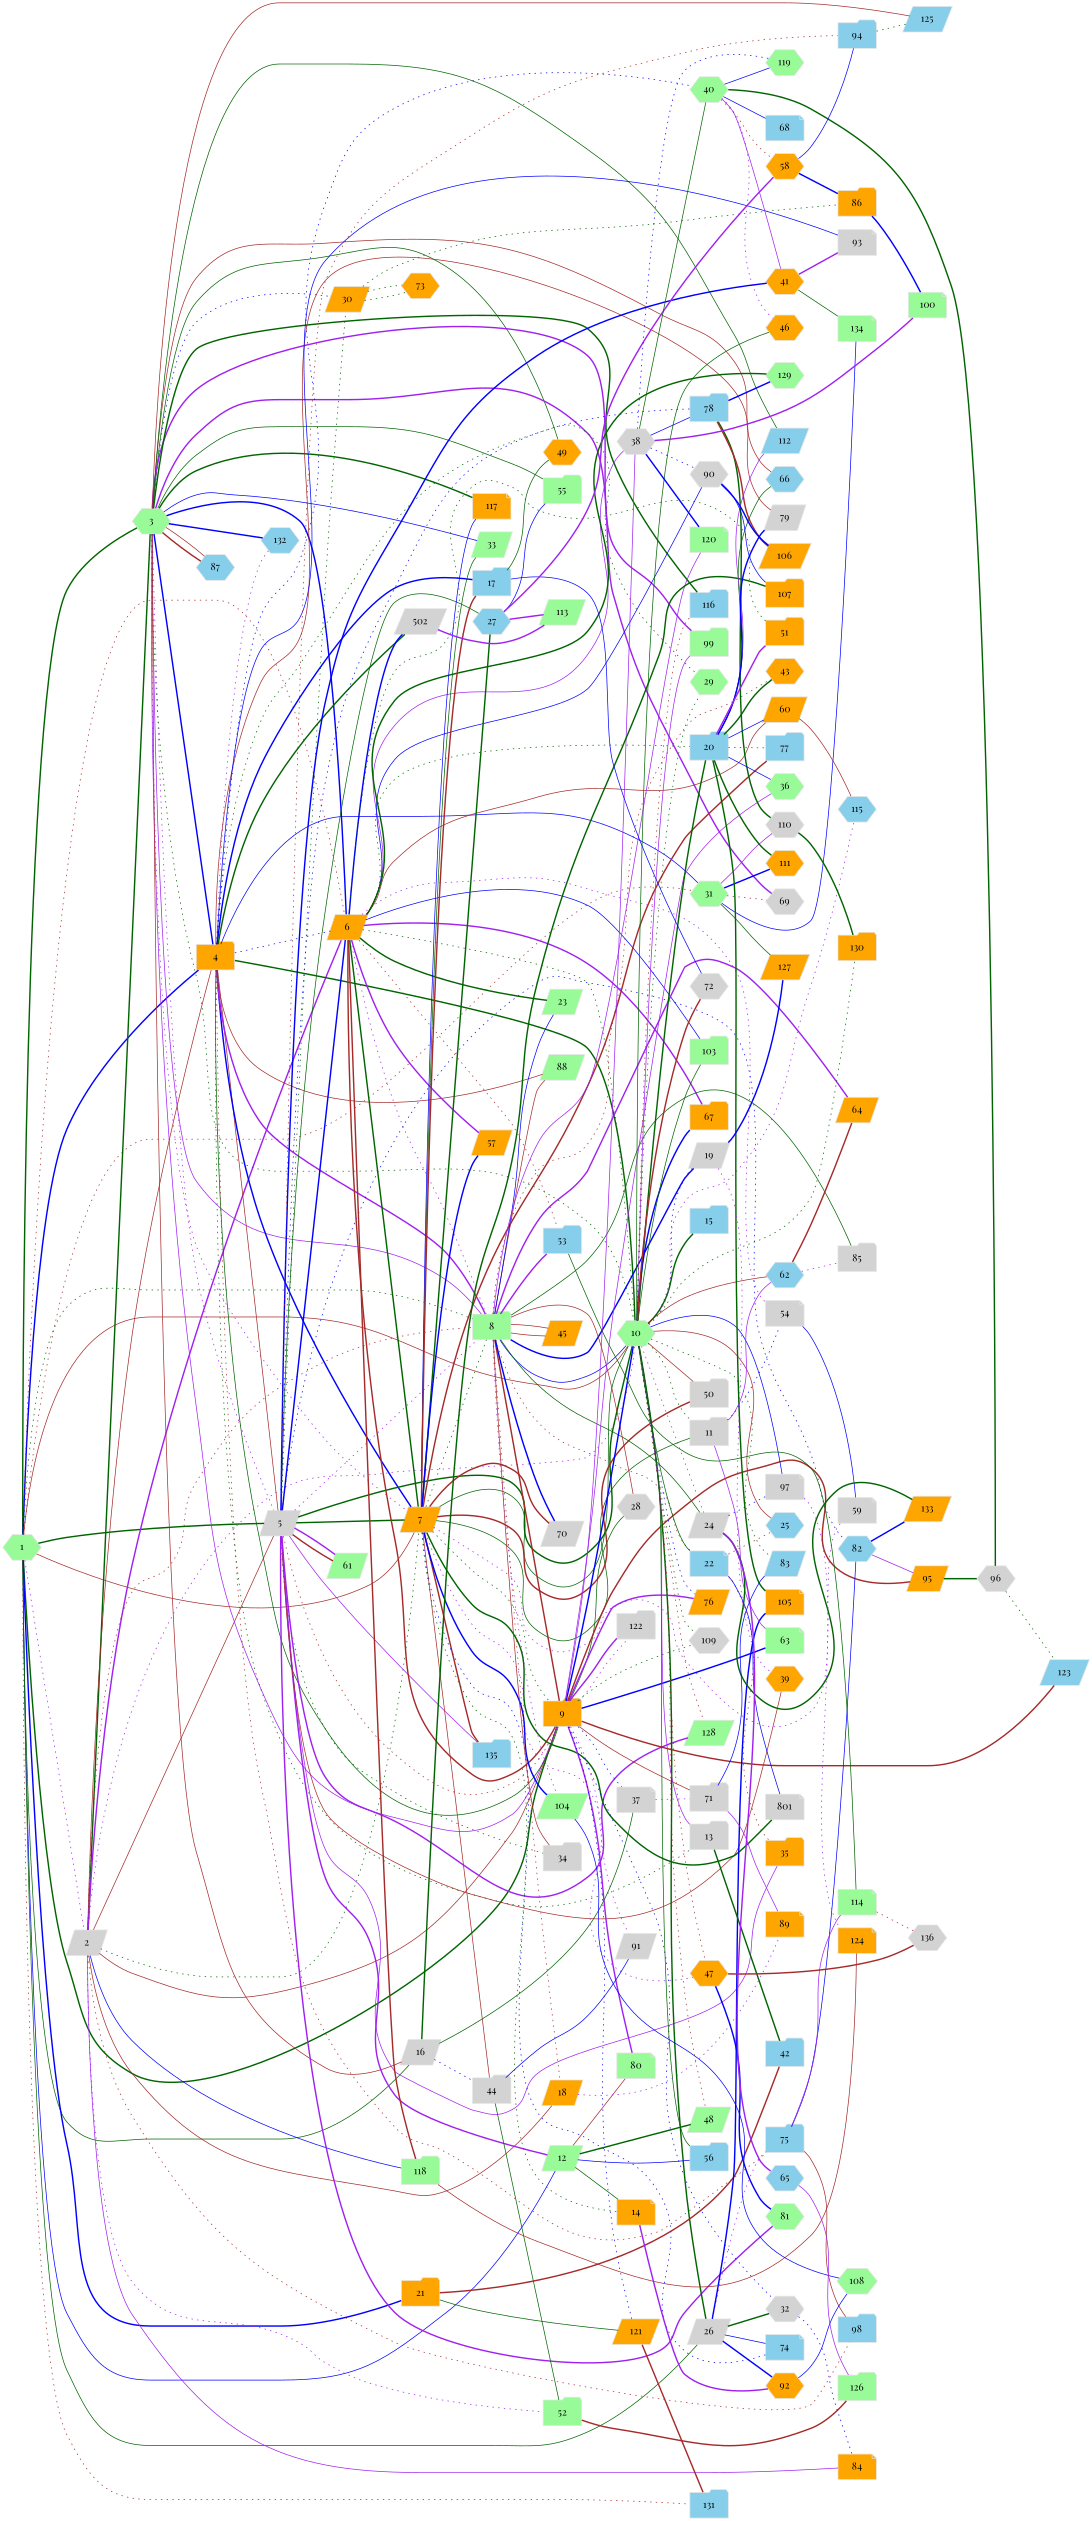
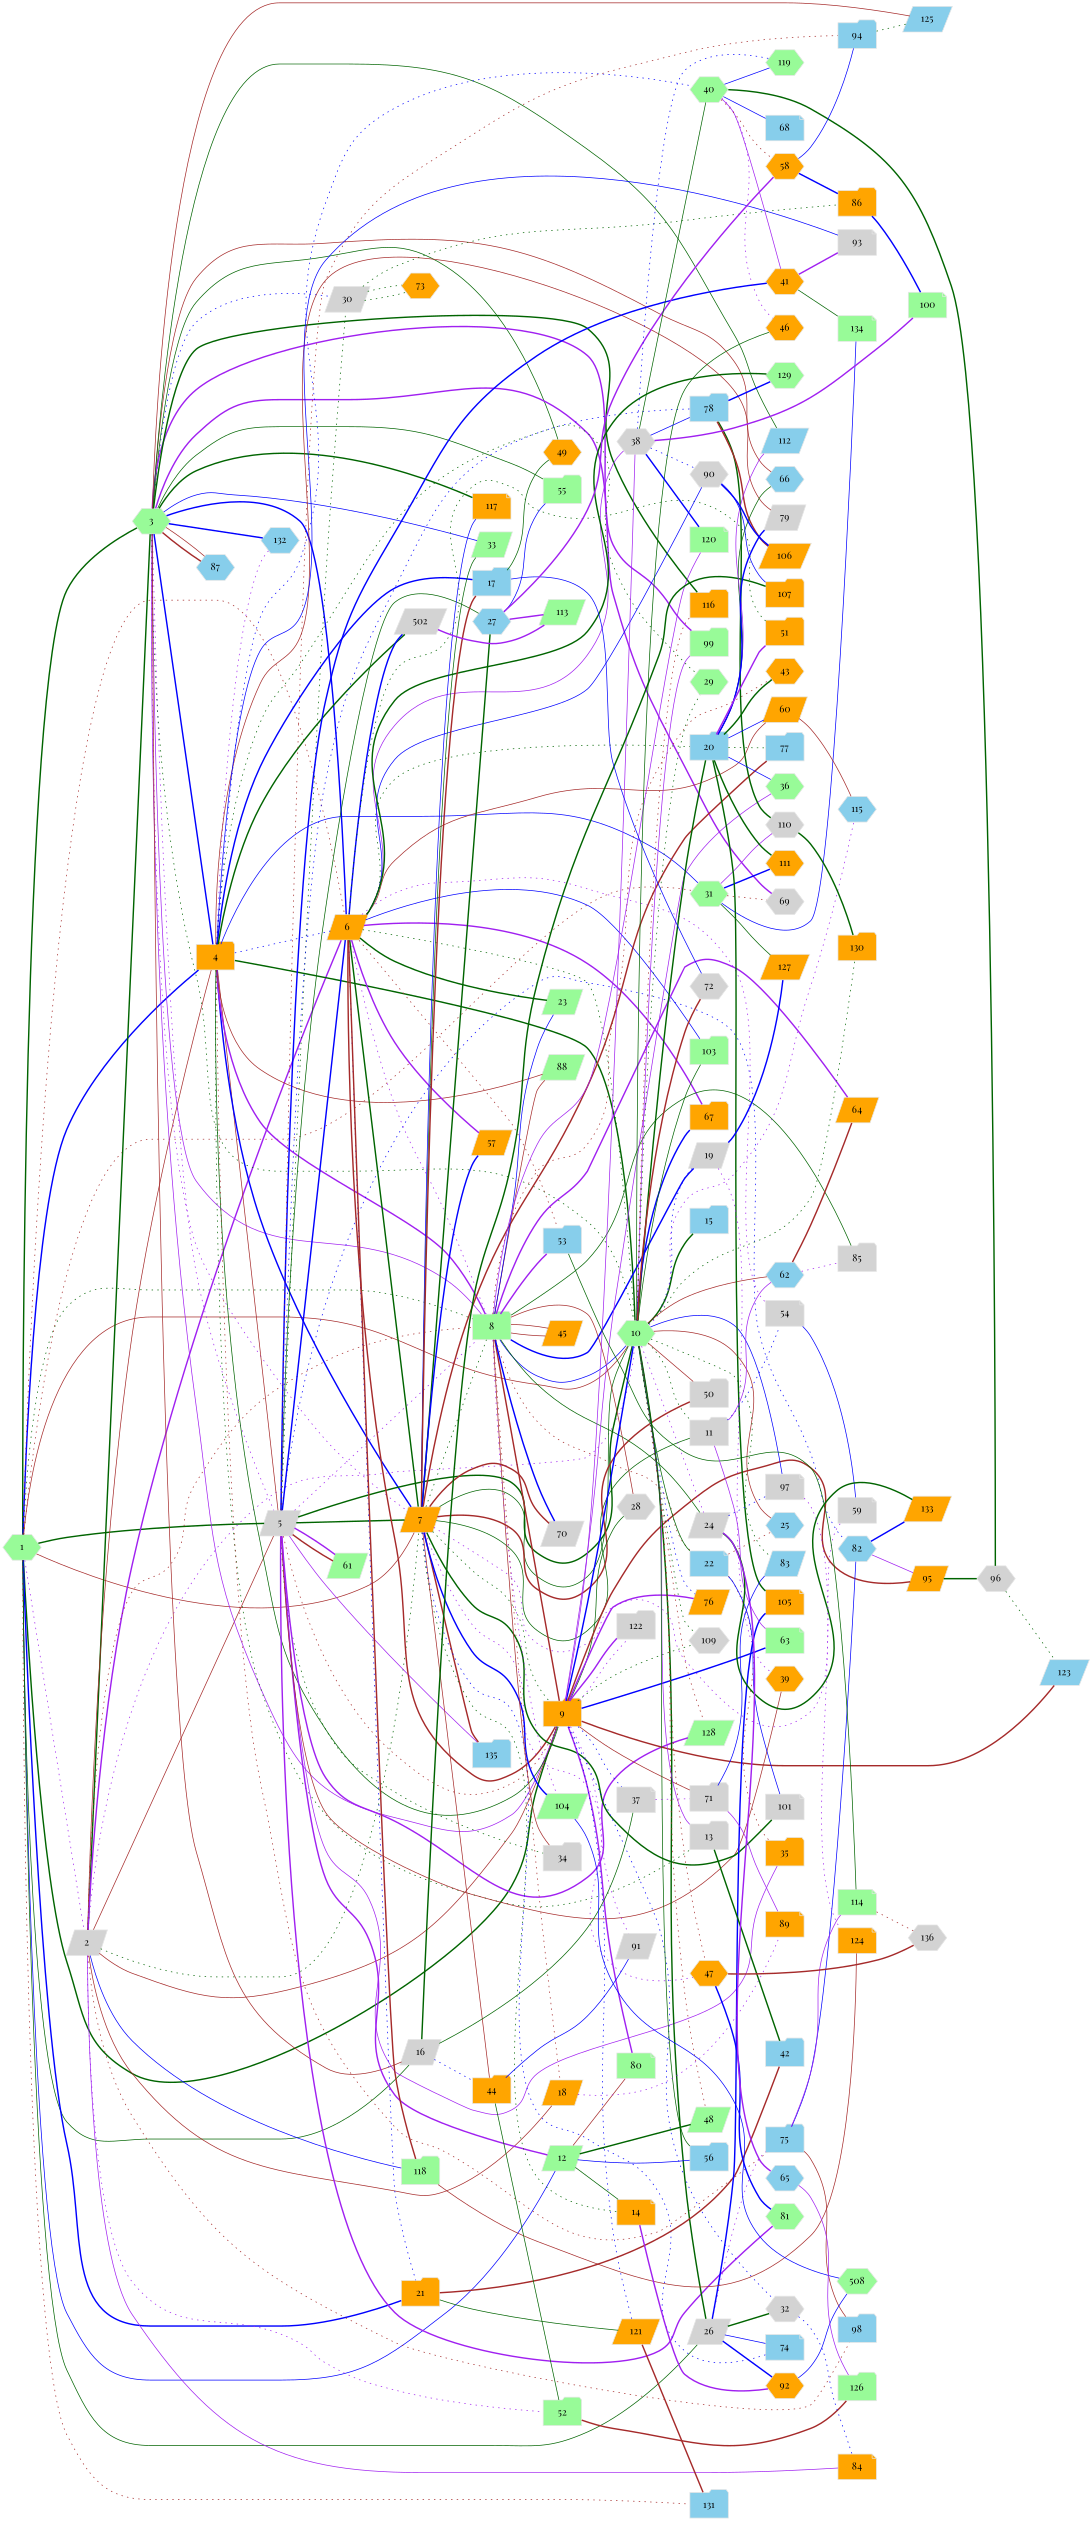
(347, 299) -> (347, 299)
(709, 605) -> (709, 605)
none -> (372, 1612)
(785, 1807) -> (785, 1807)
(492, 2091) -> (492, 2091)
(857, 2281) -> (857, 2281)
